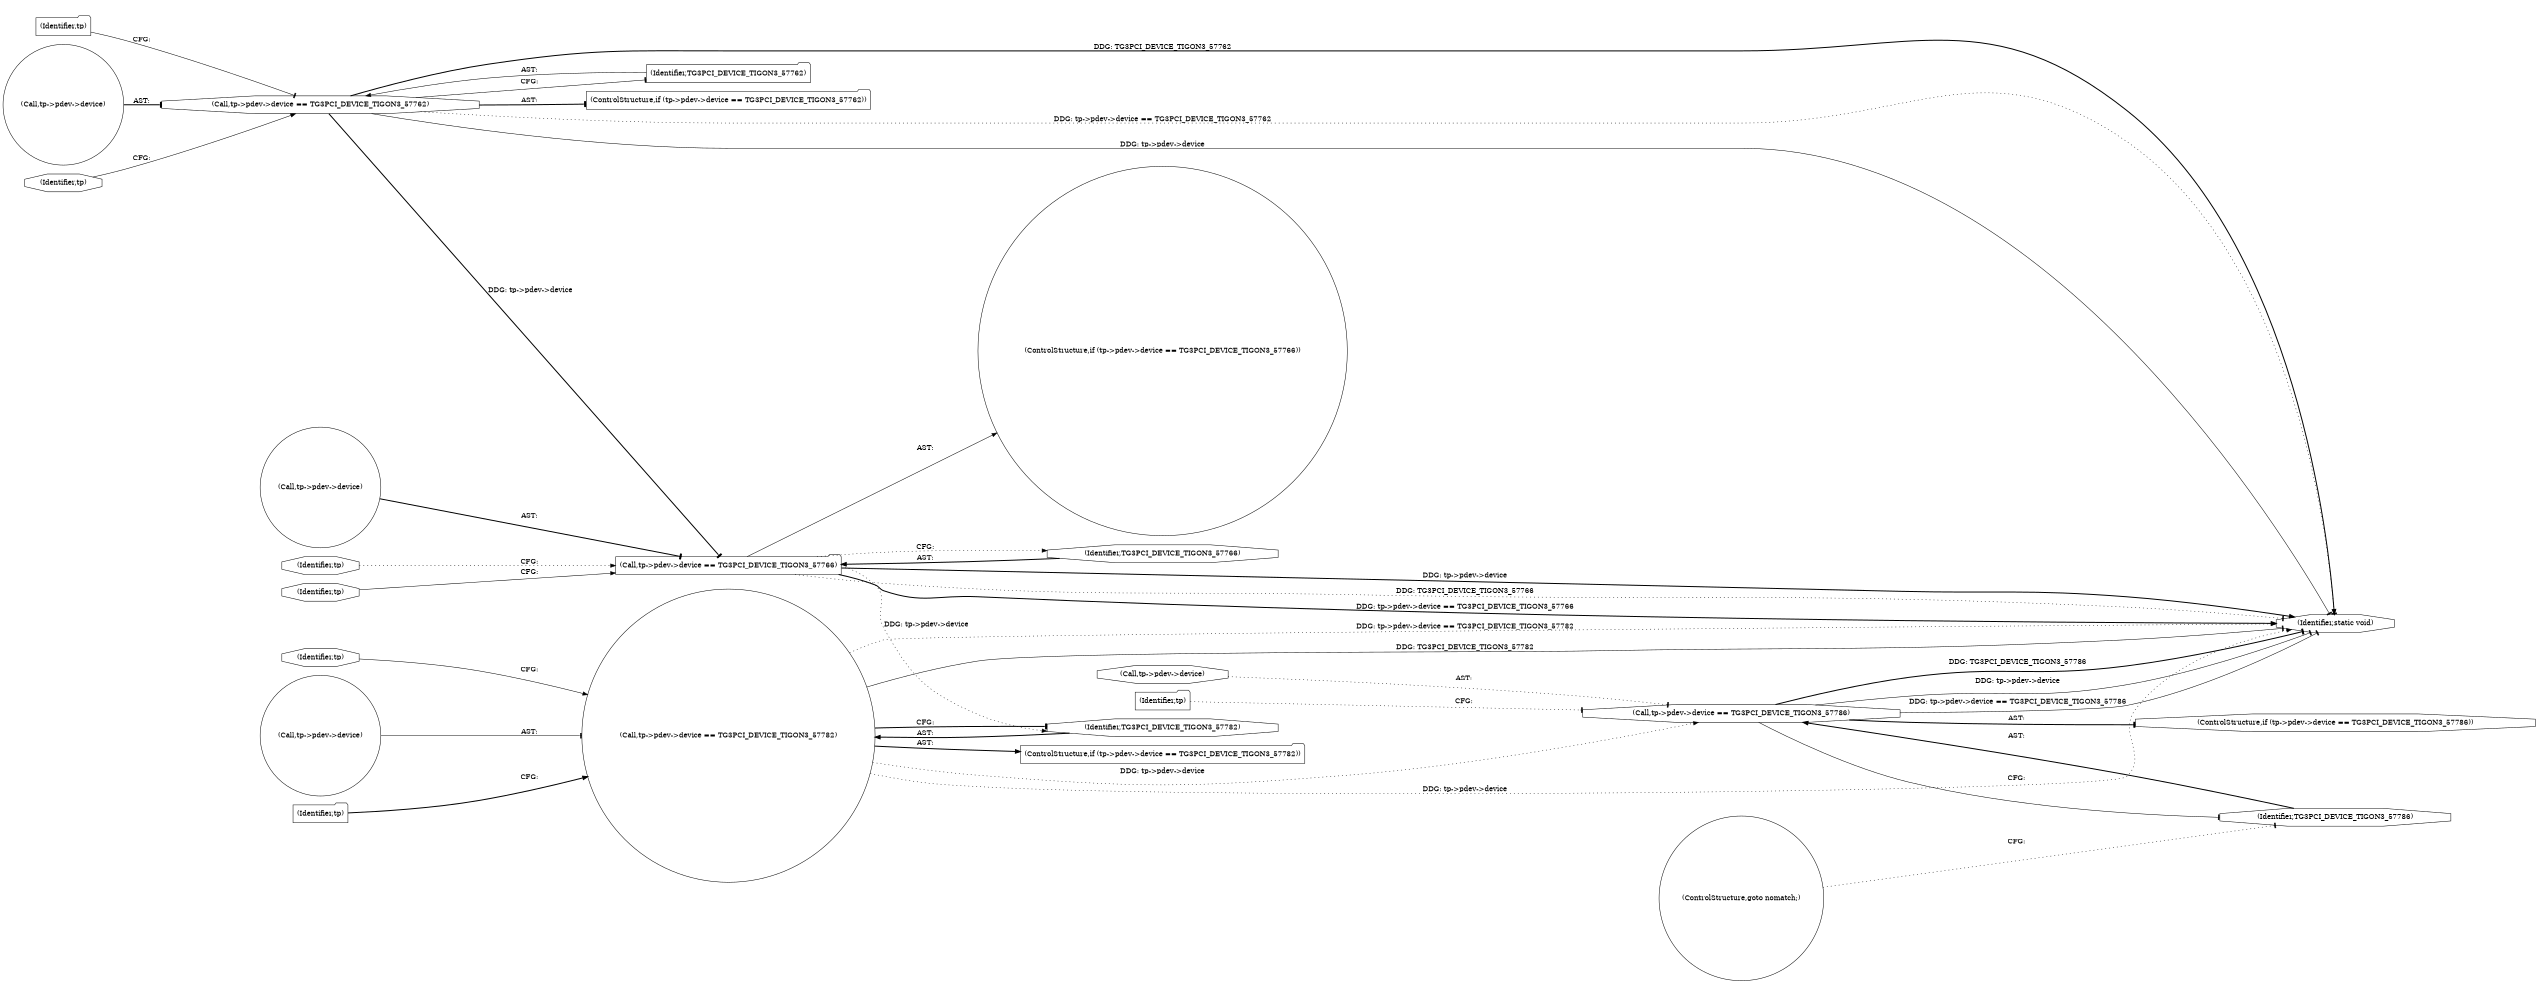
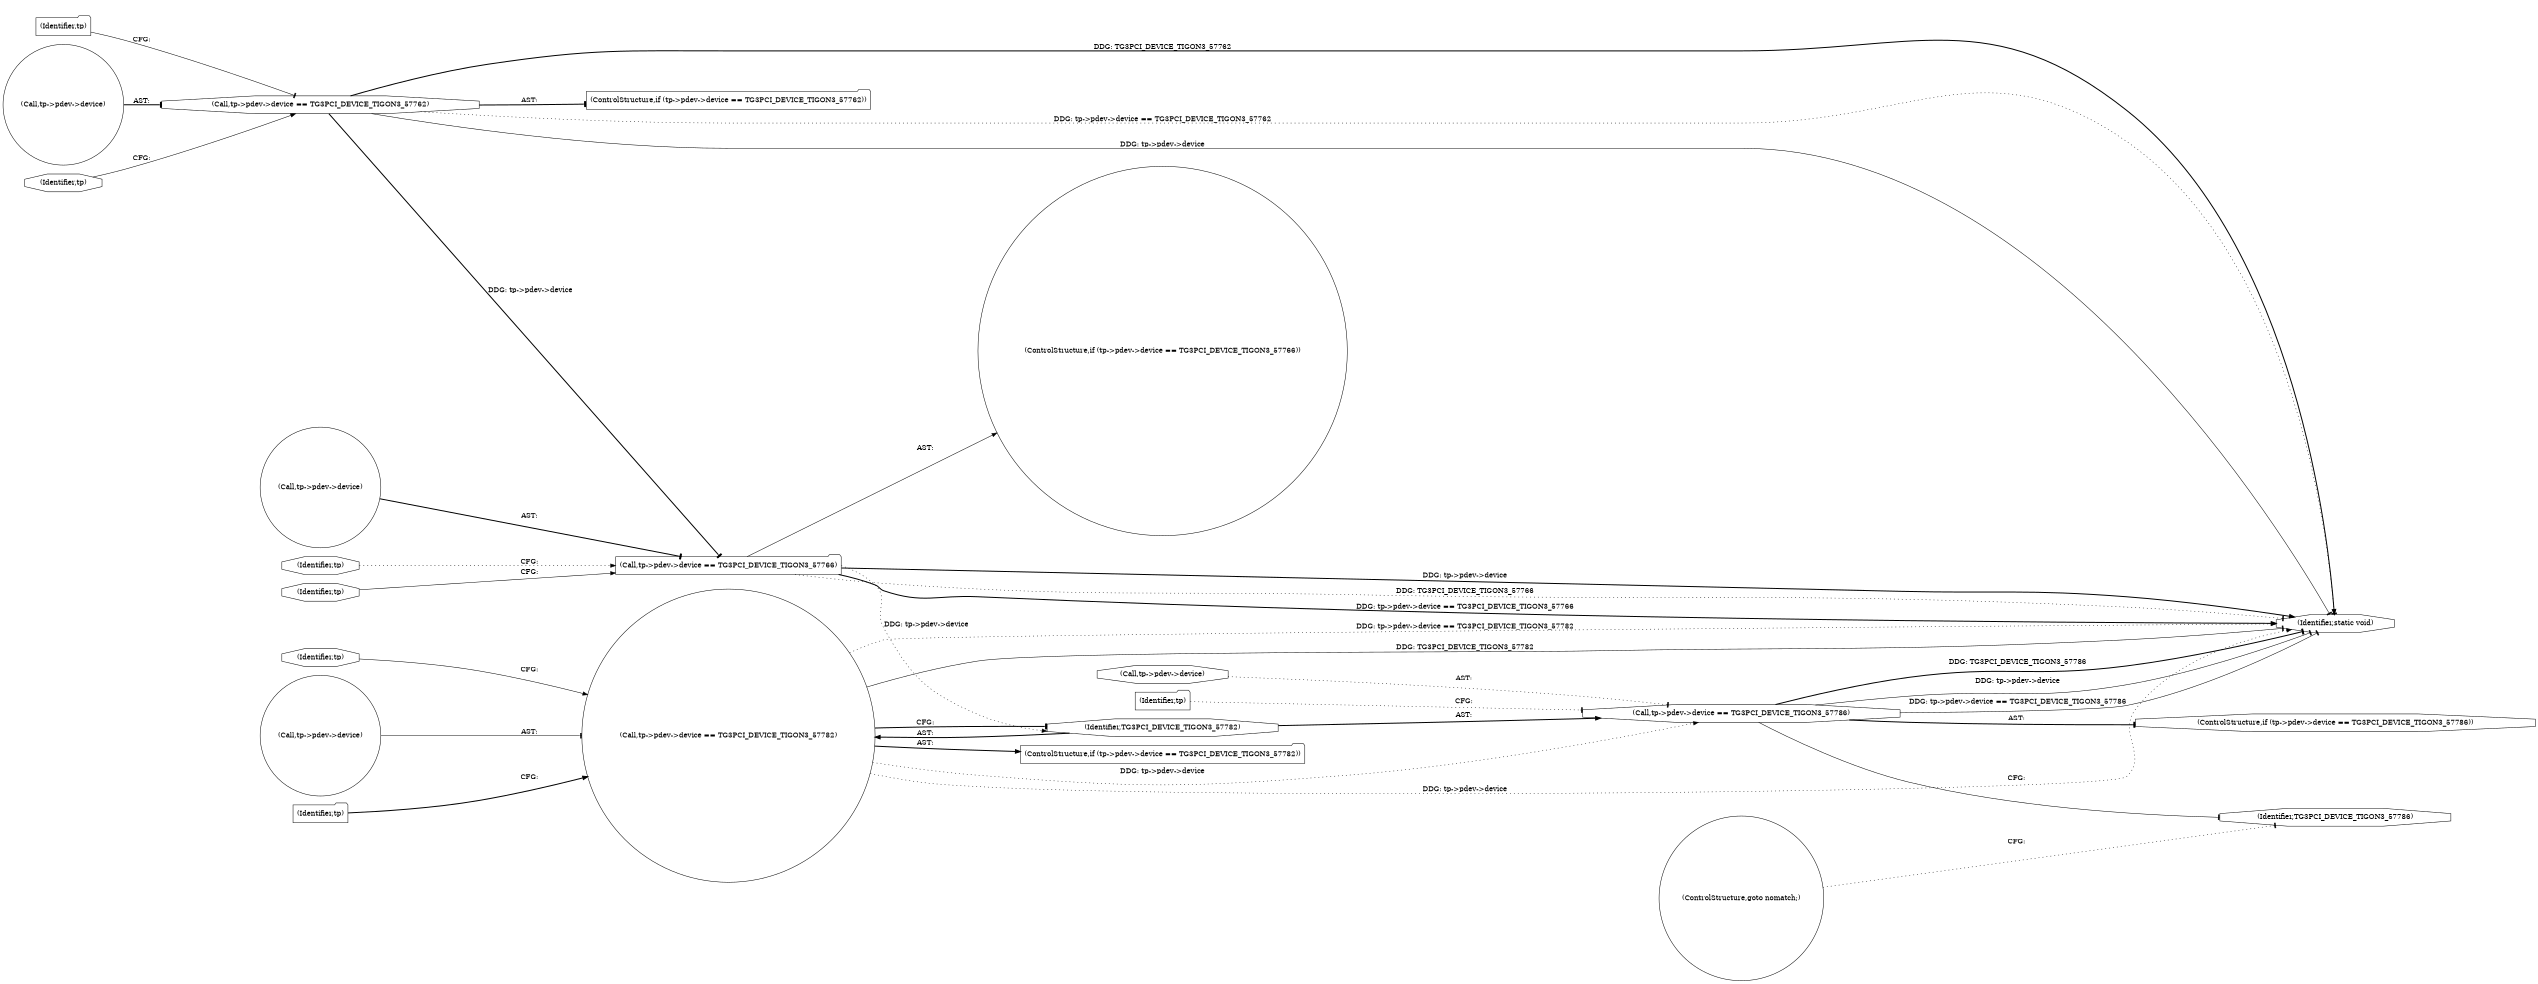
(728, 74) -> none
(1163, 554) -> none
(2052, 762) -> (1437, 722)
